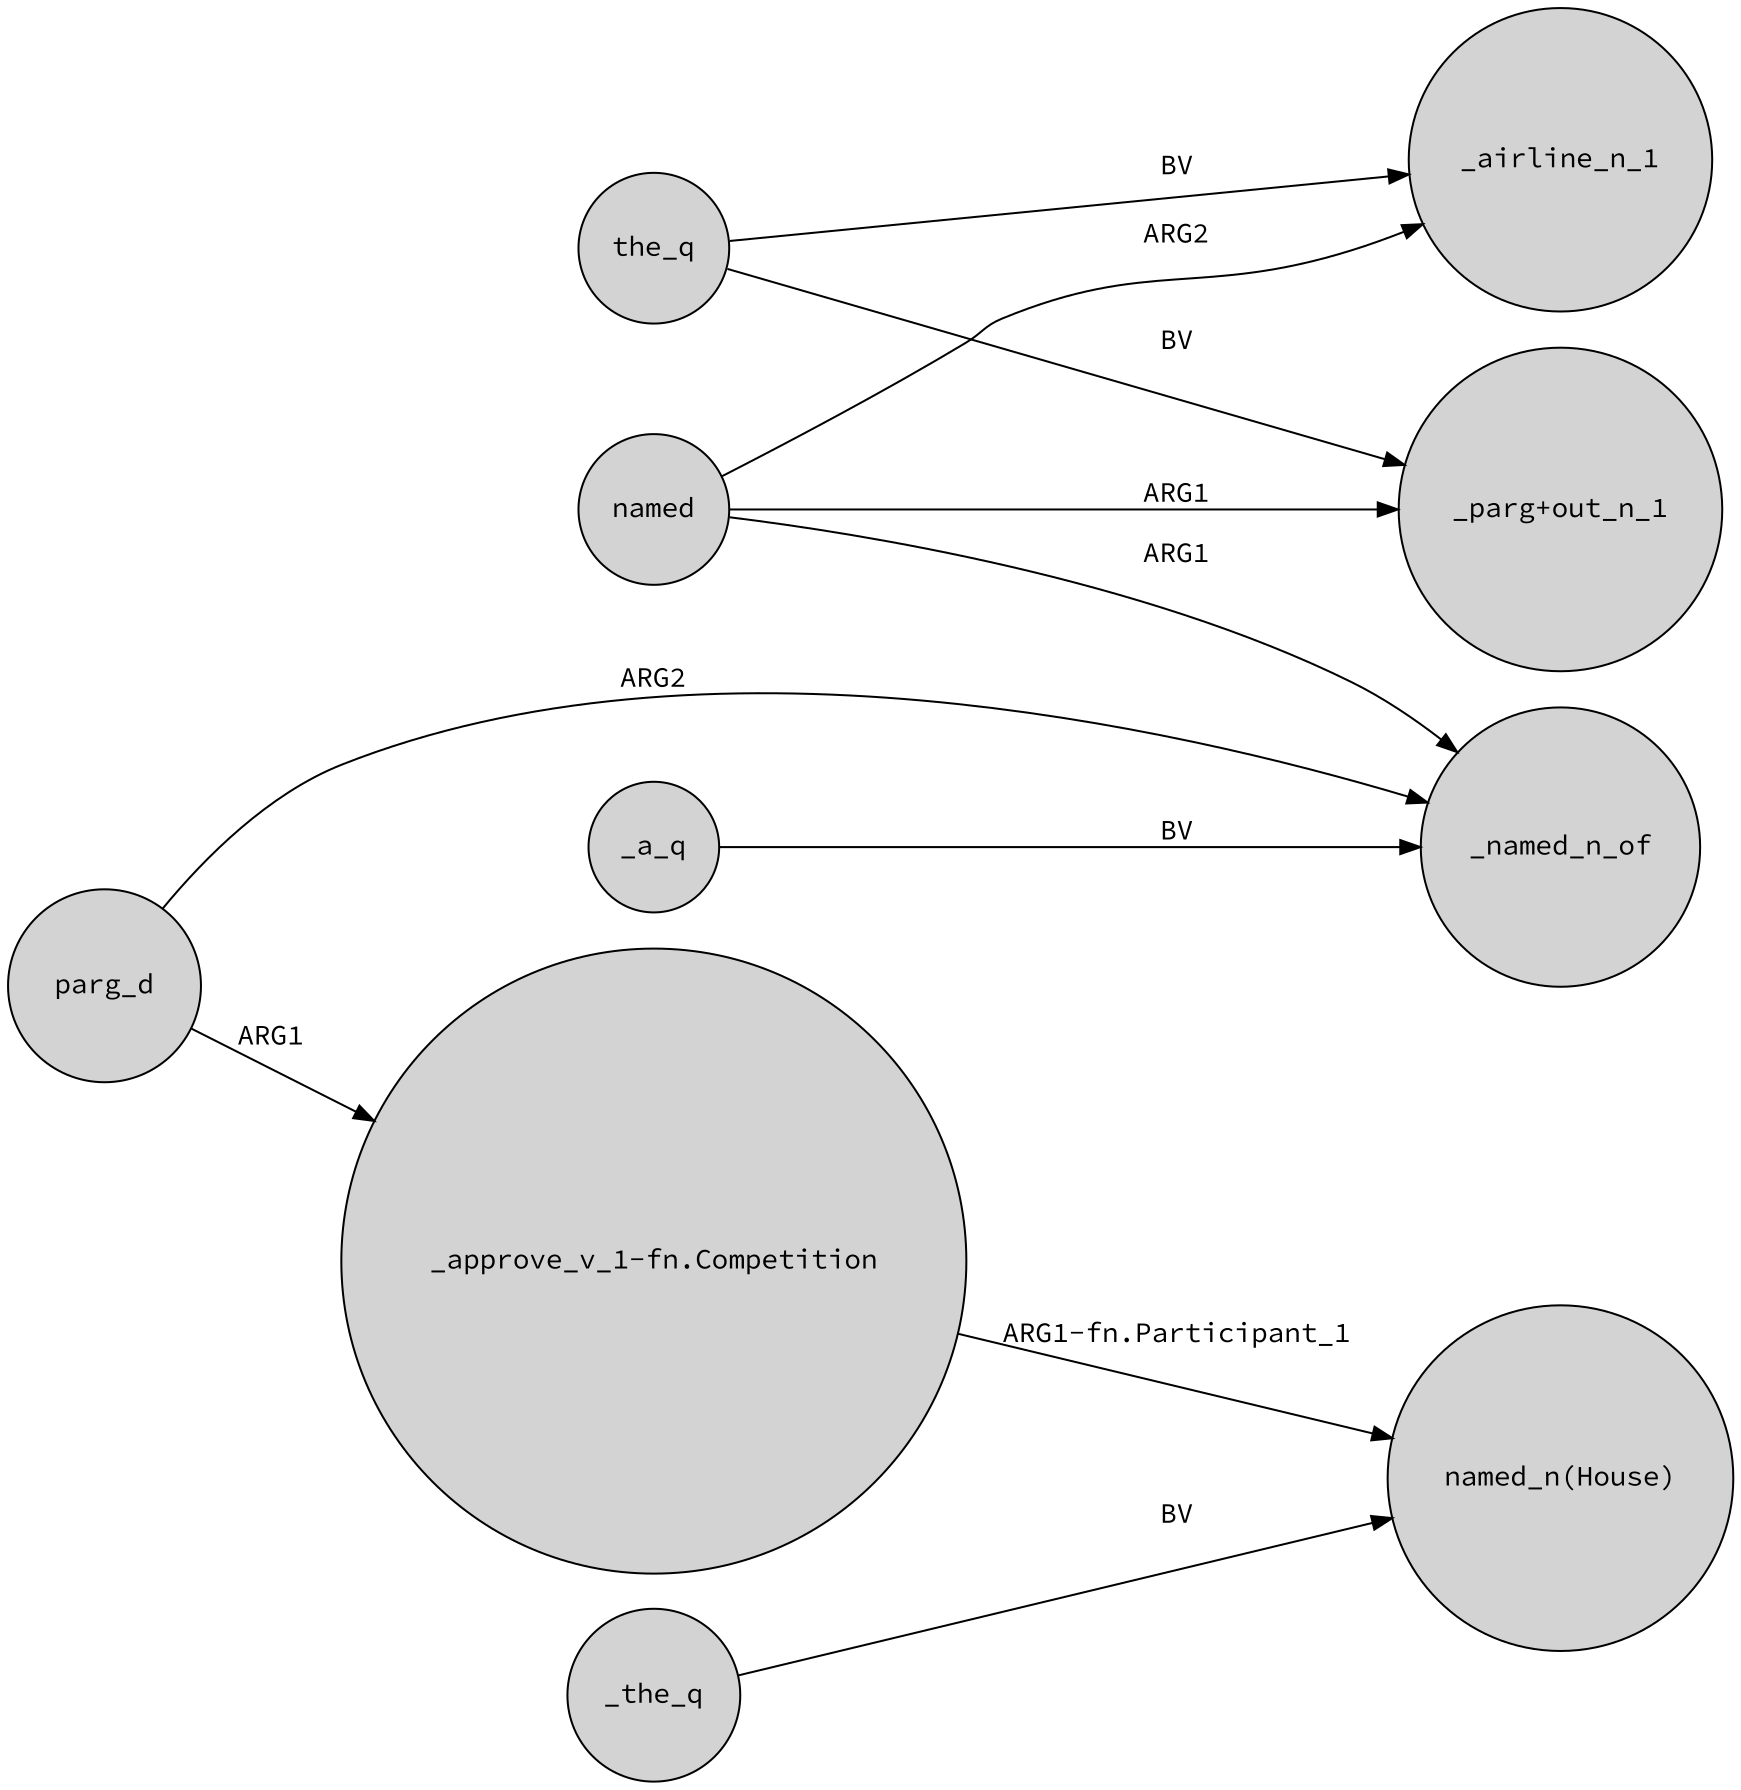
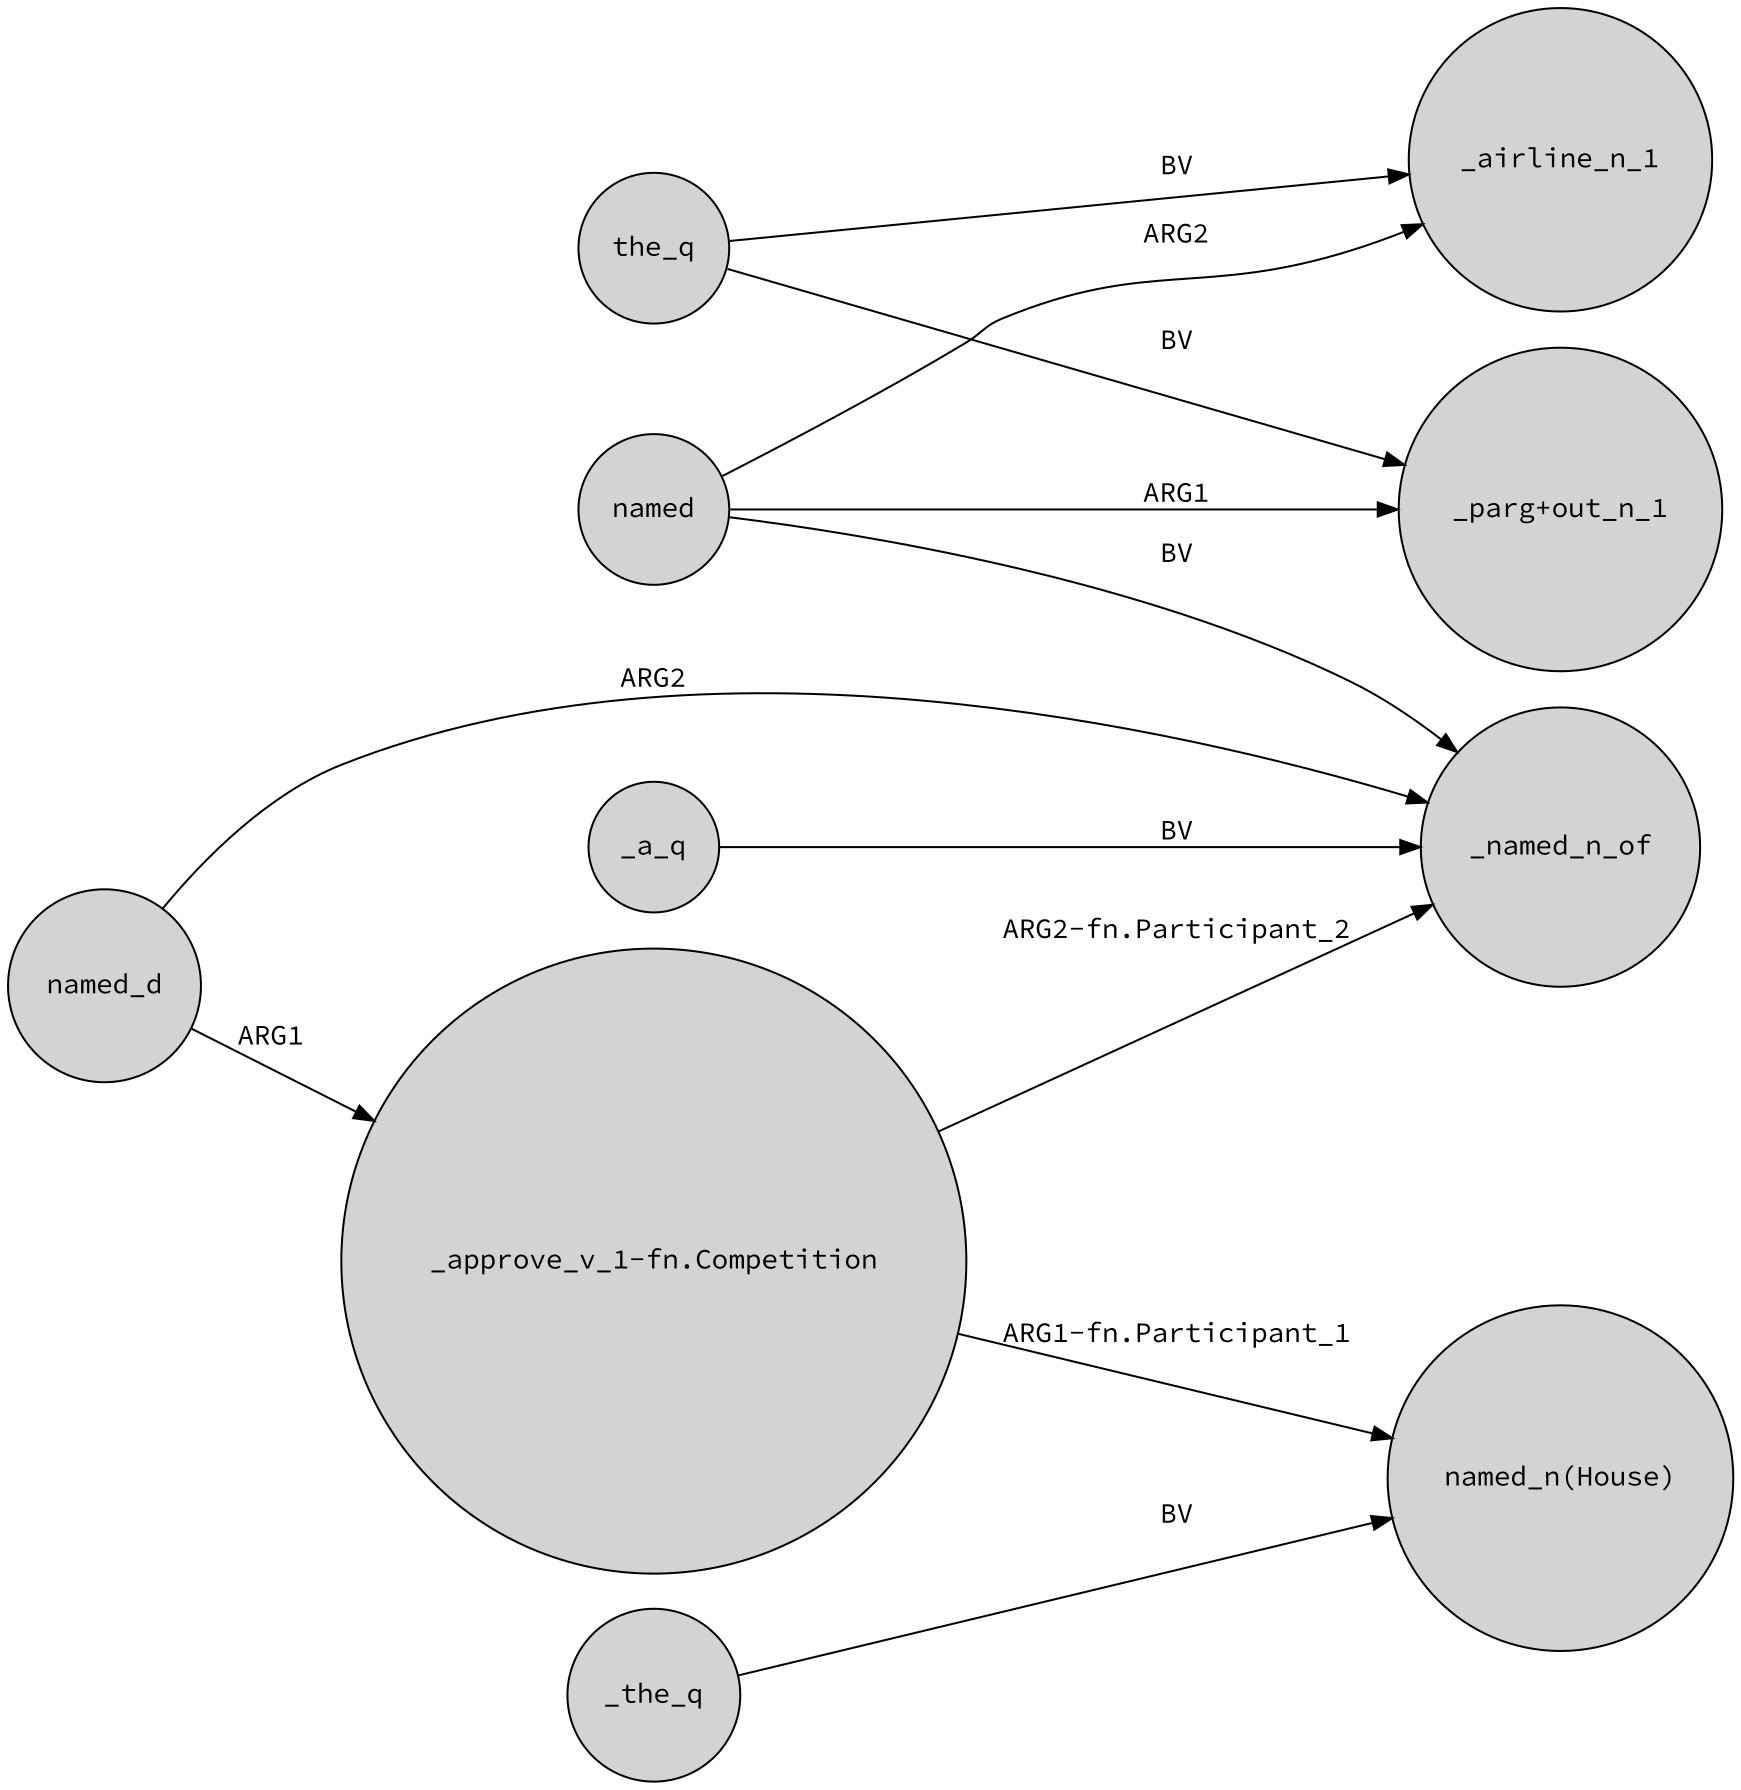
(1177, 555) -> (1177, 555)
(105, 986) -> (105, 986)
none -> (1176, 1022)
